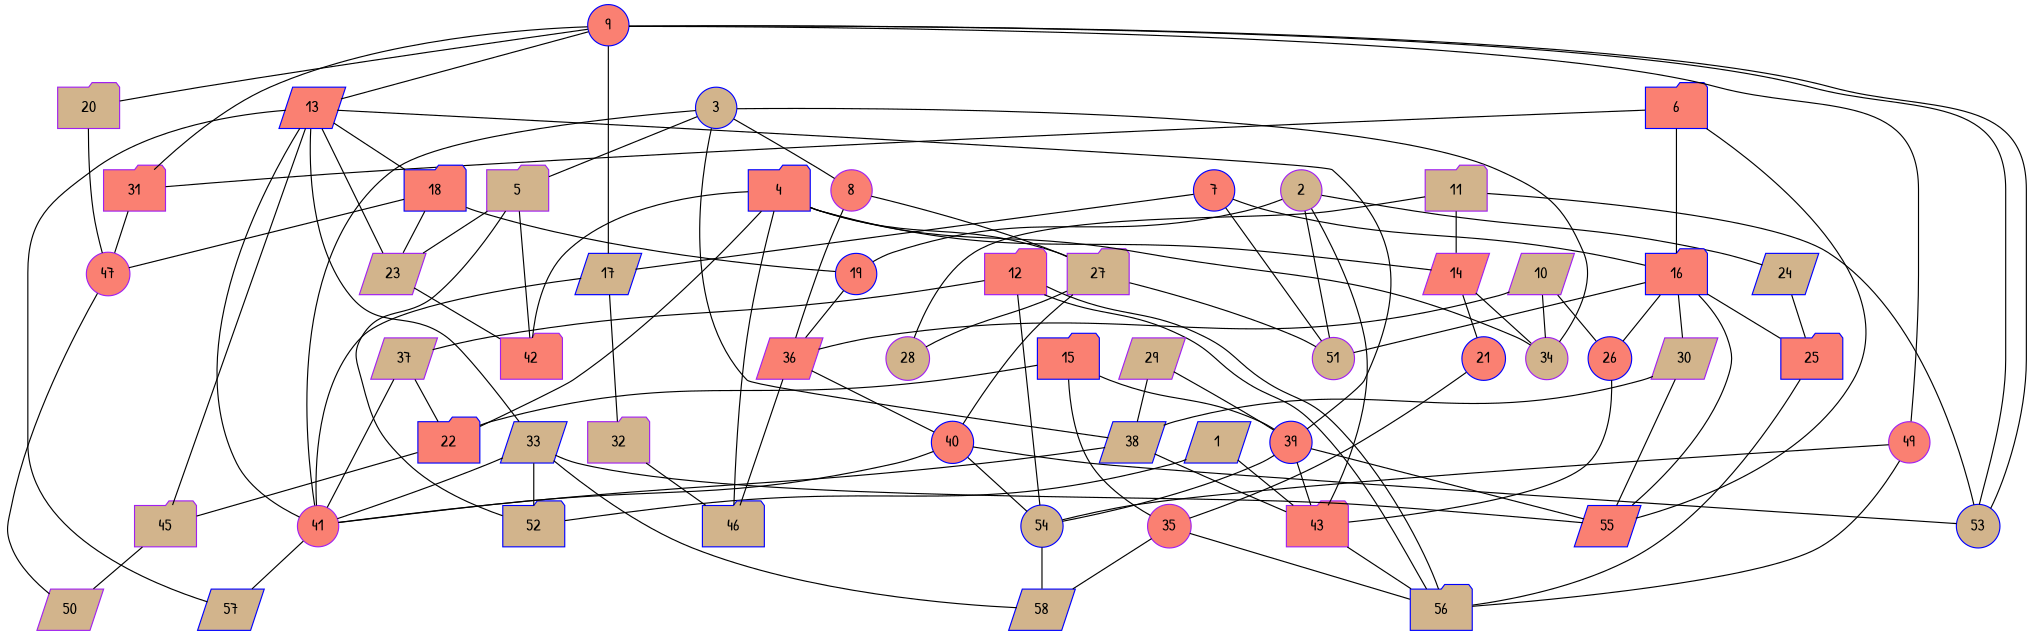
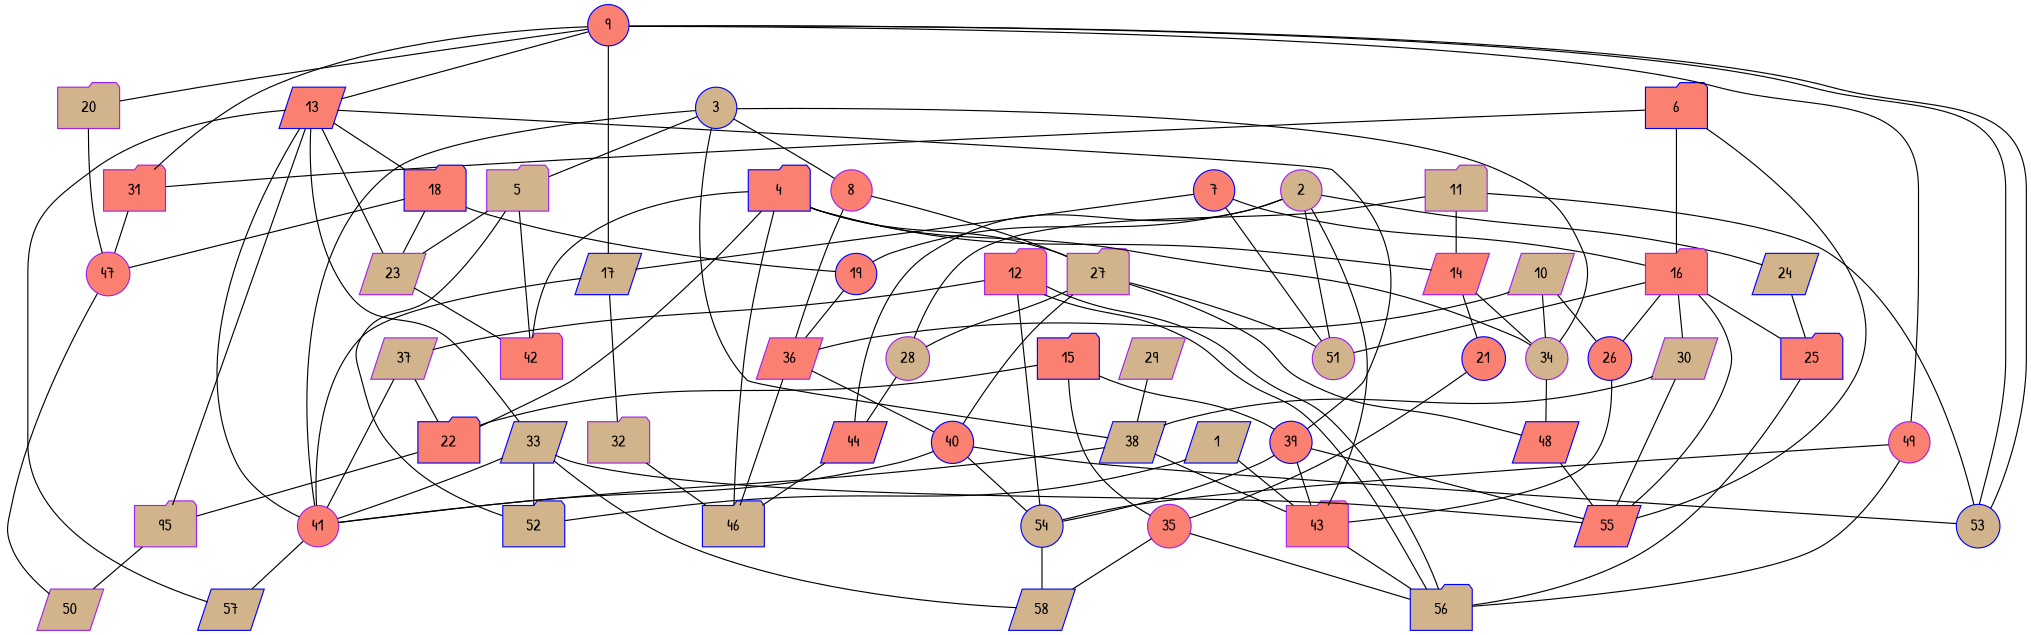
(1676, 274) -> (1676, 274)
(1224, 400) -> none
none -> (854, 442)
none -> (1546, 442)
(165, 526) -> (165, 526)
